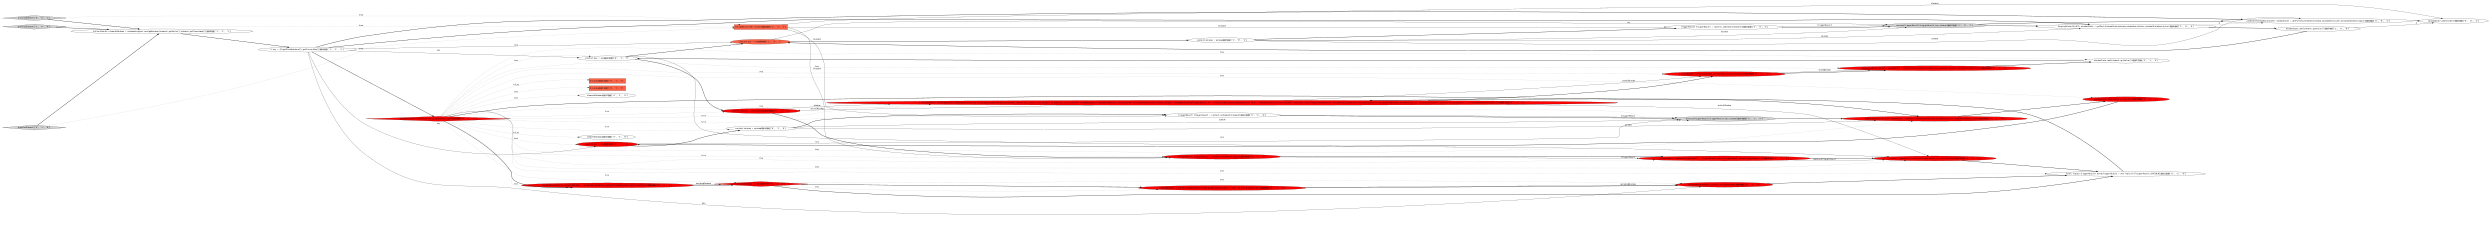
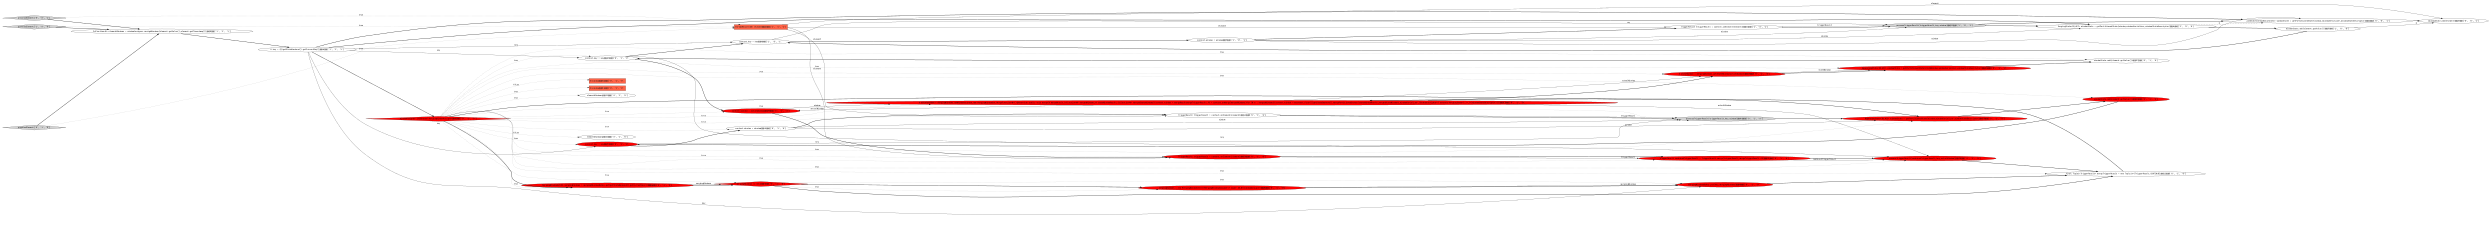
(761, 42) -> (761, 42)
